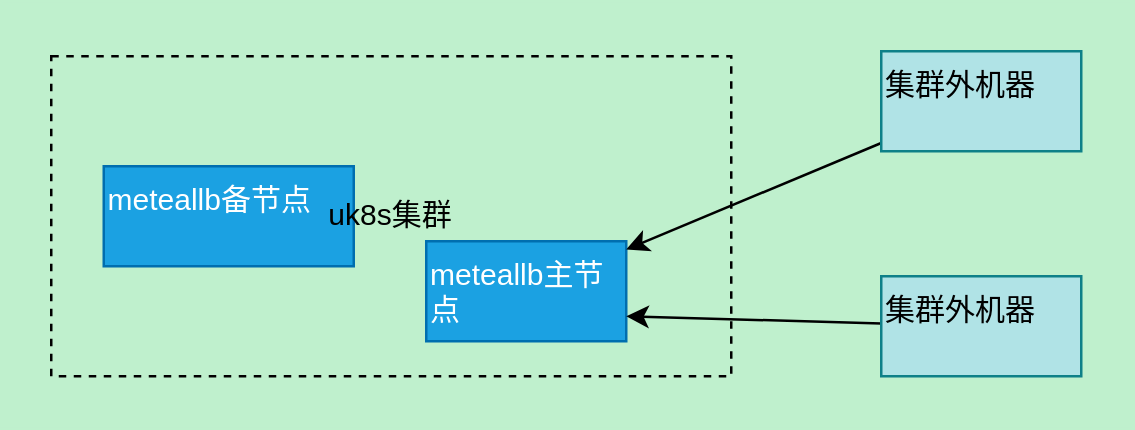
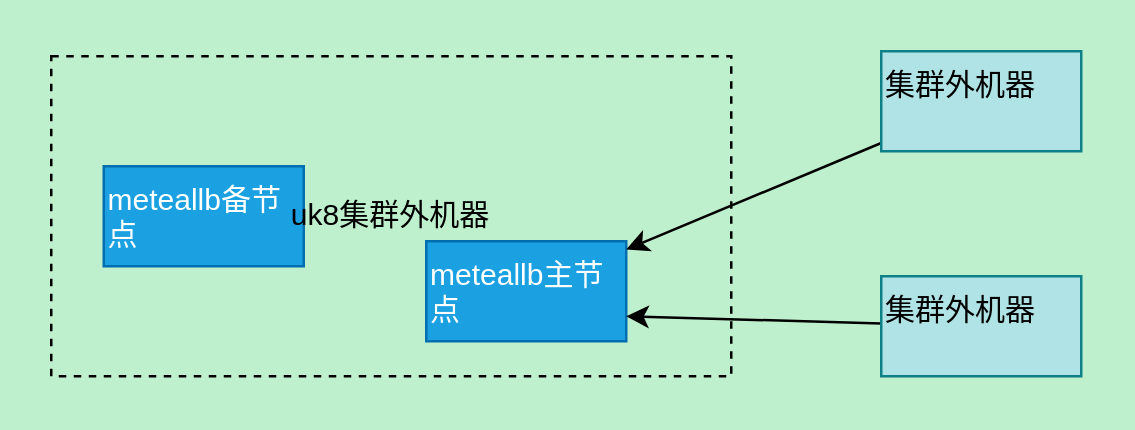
(229, 216) -> (204, 216)
(391, 216) -> (391, 216)
